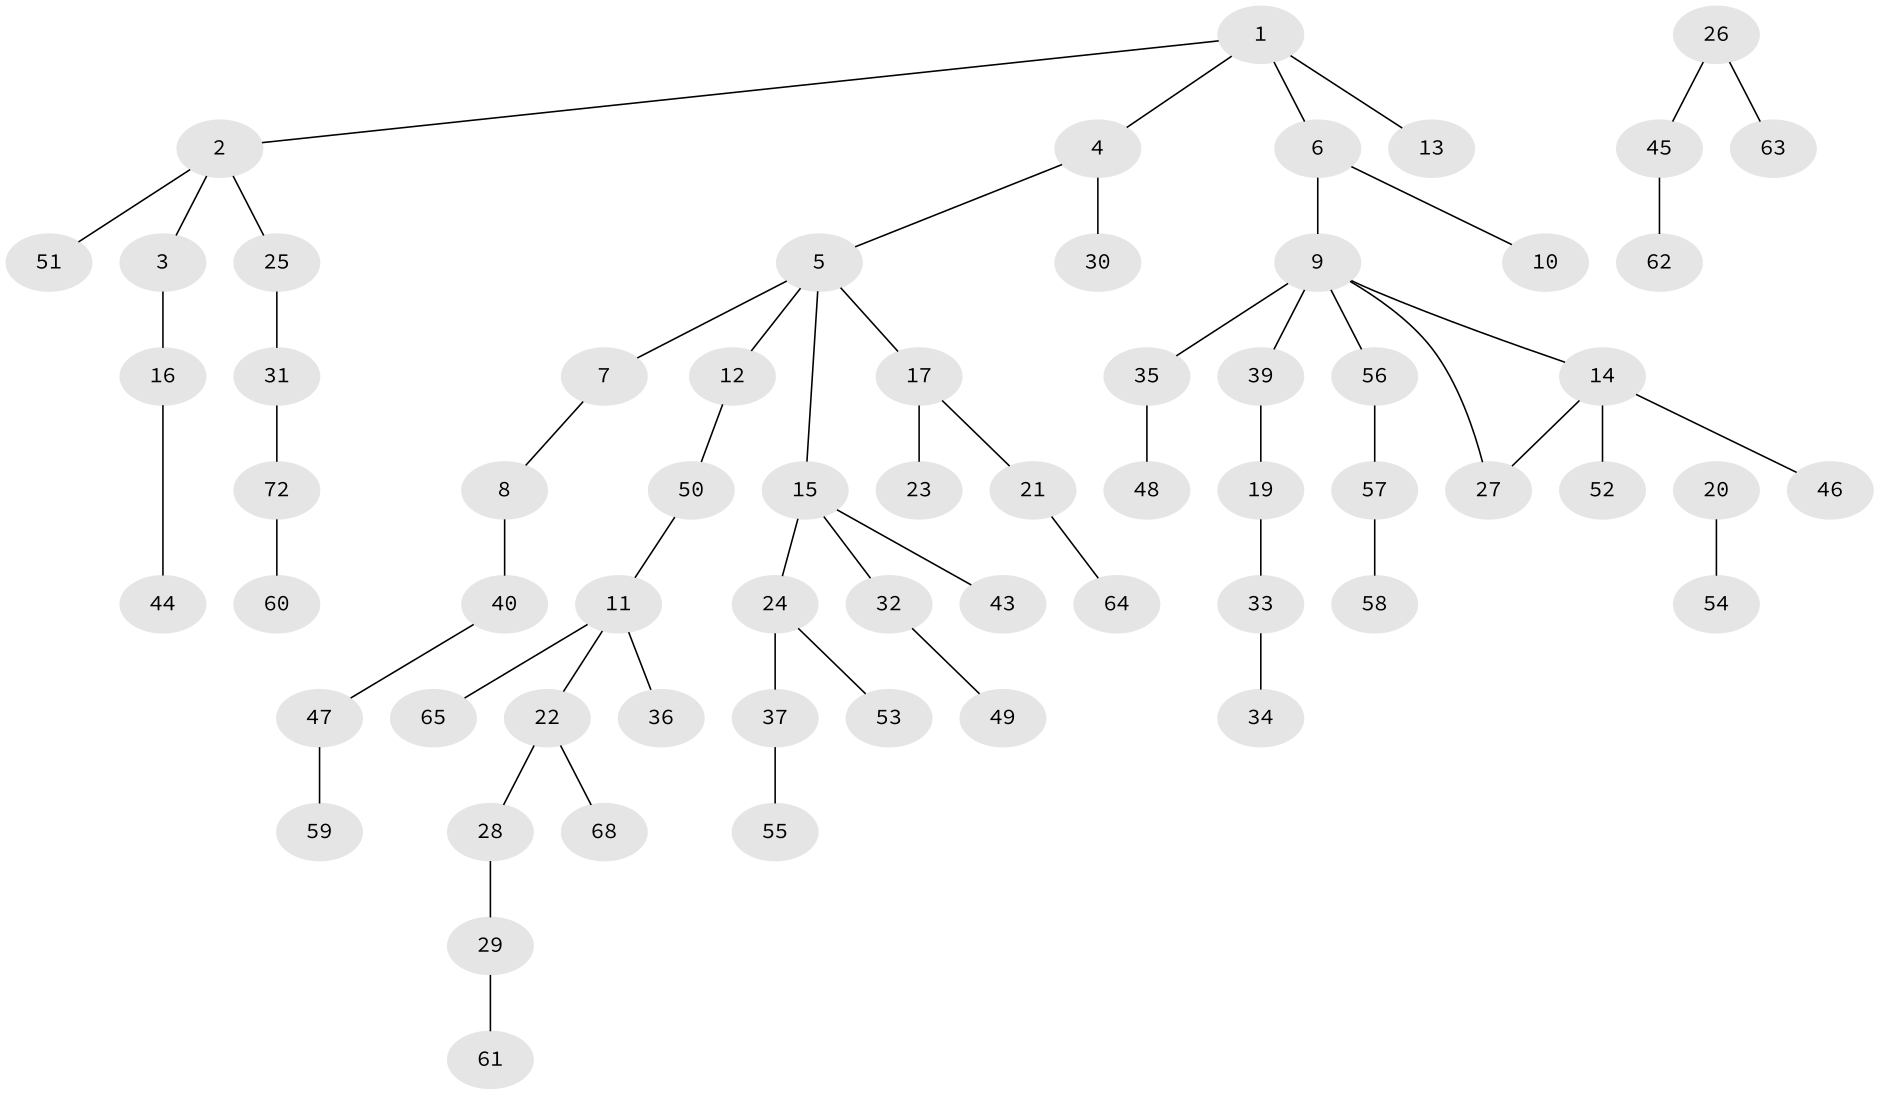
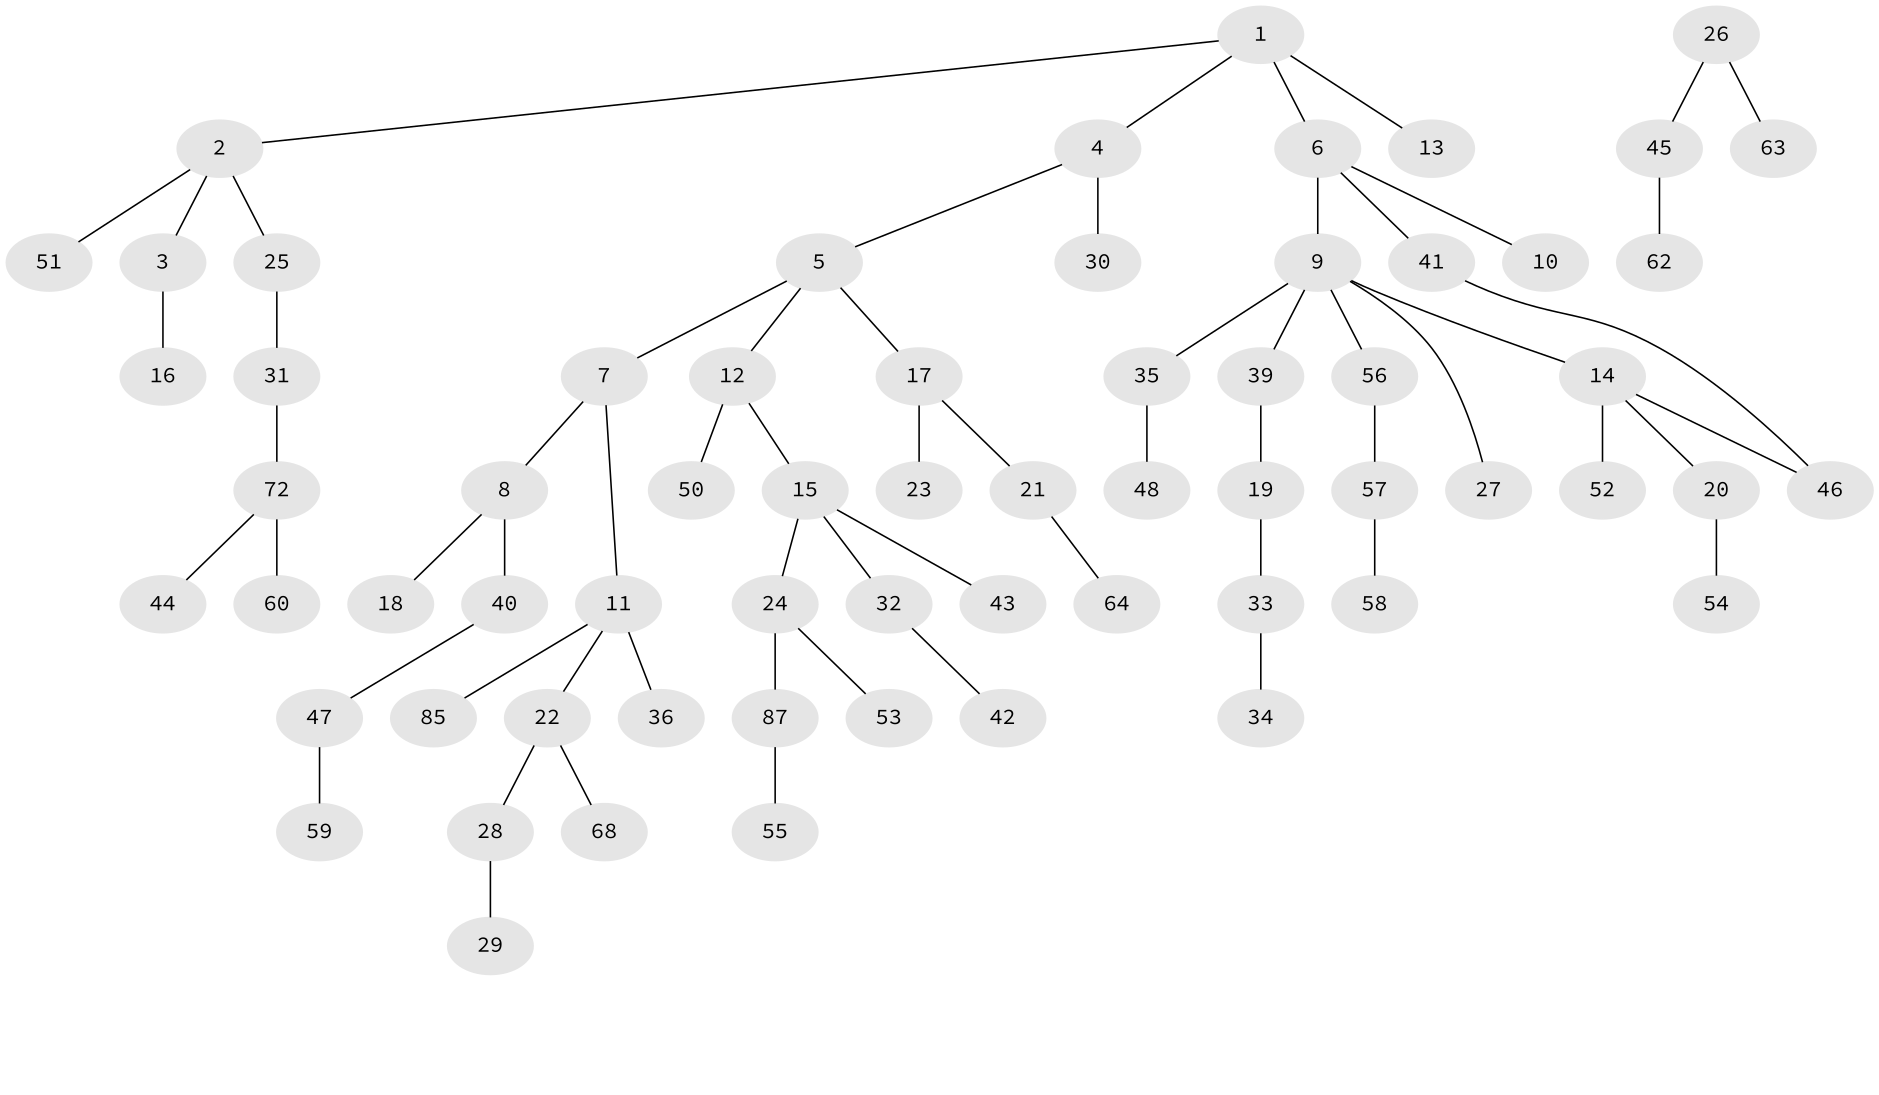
none -> (1432, 263)
(812, 376) -> (769, 434)
(1546, 433) -> (1659, 433)
(163, 490) -> (220, 547)
(655, 547) -> (611, 490)
none -> (391, 604)
(433, 718) -> (433, 718)
(775, 718) -> (775, 718)
(1003, 718) -> (1003, 718)
(490, 1060) -> none
